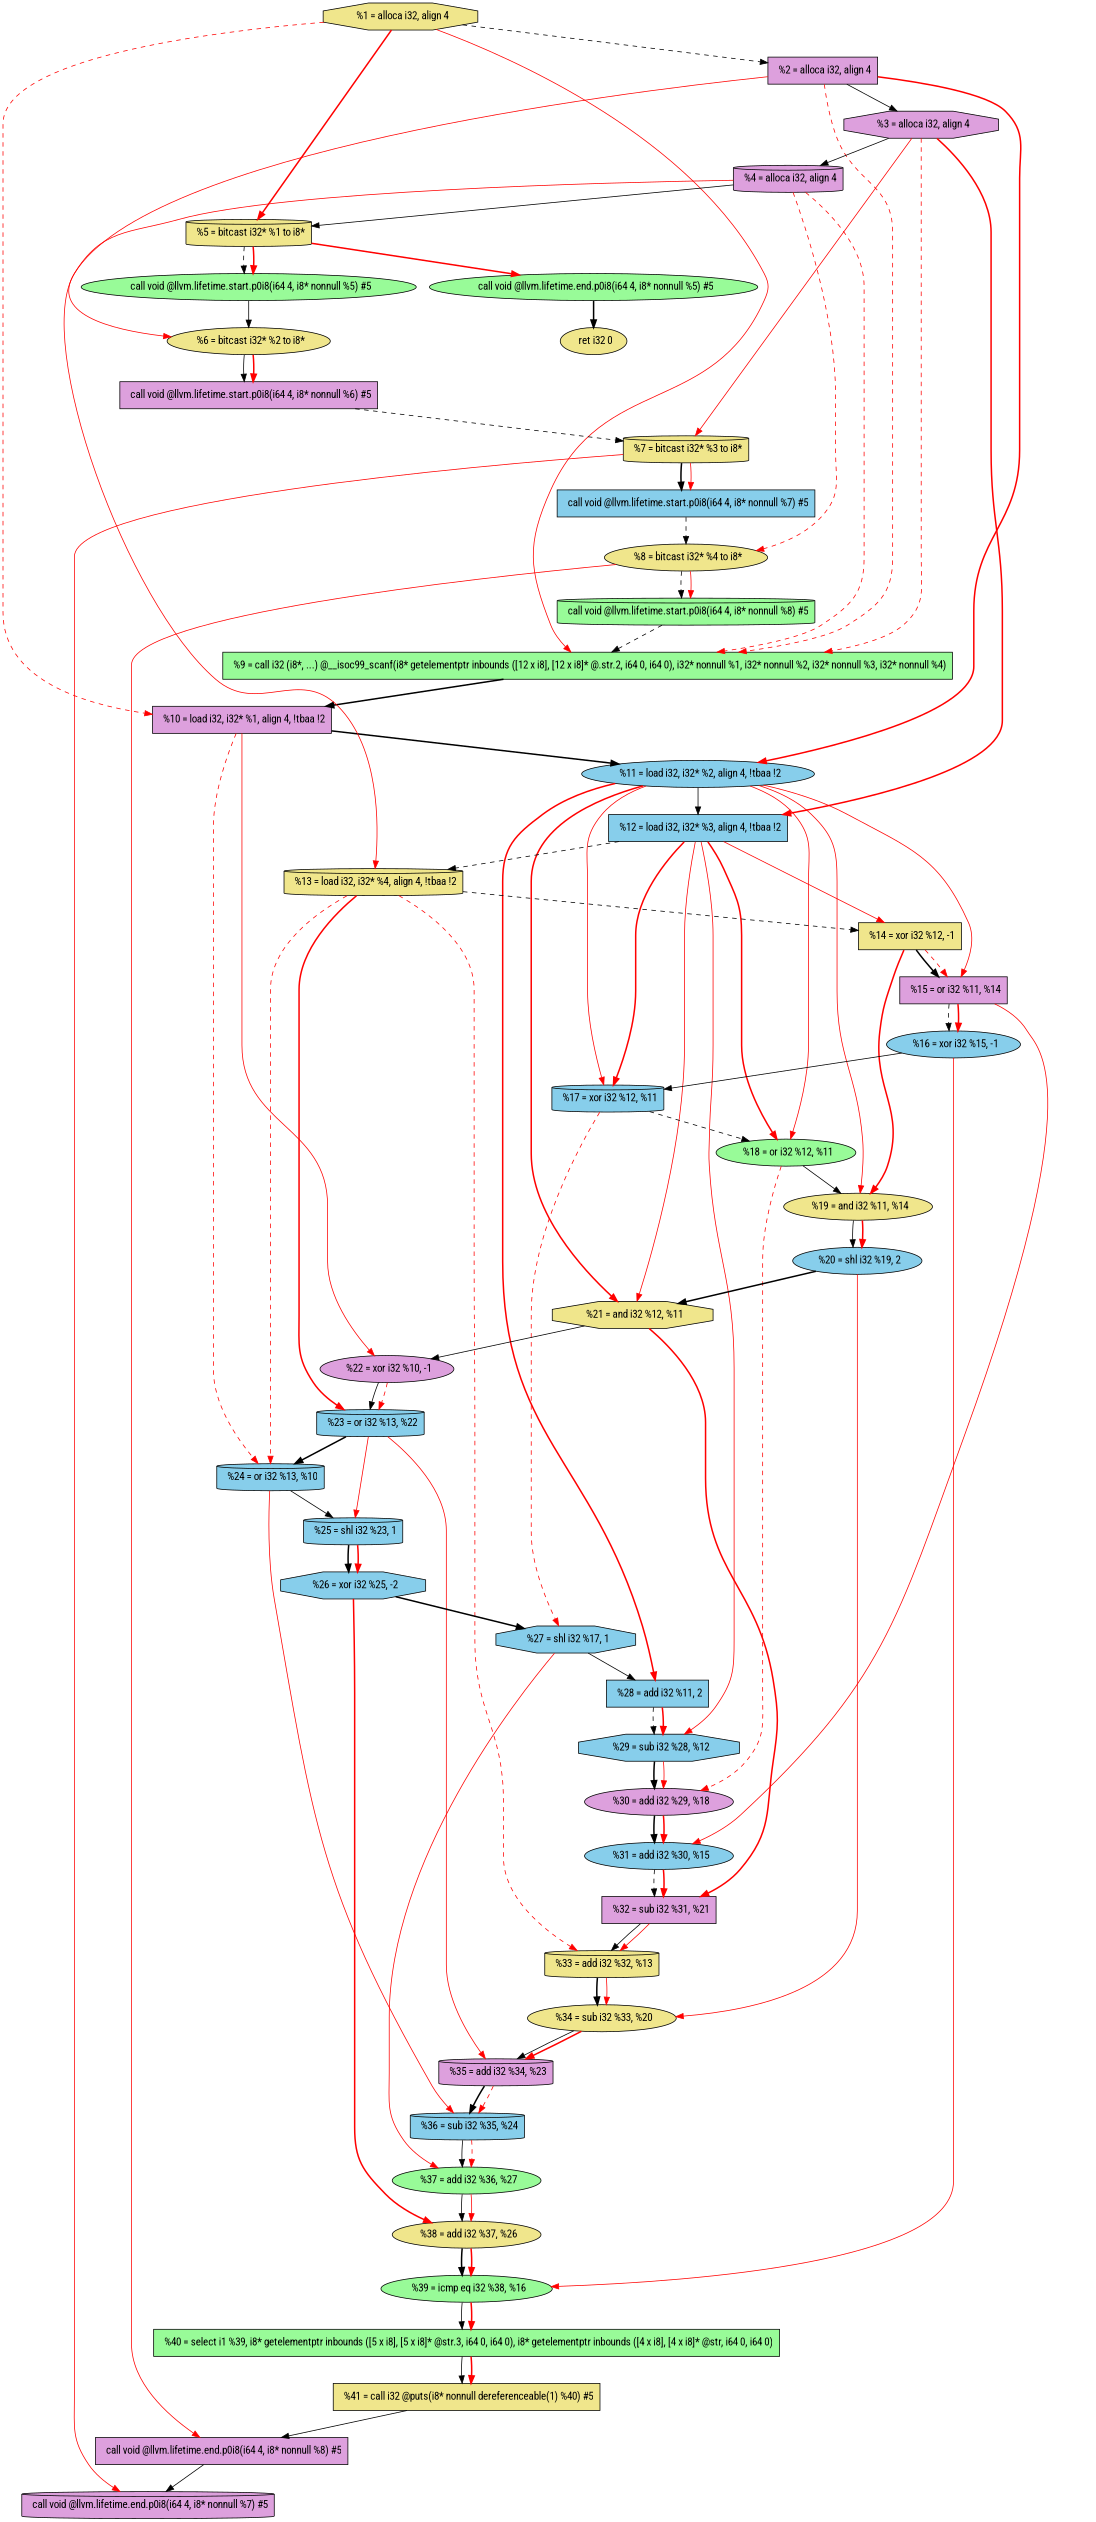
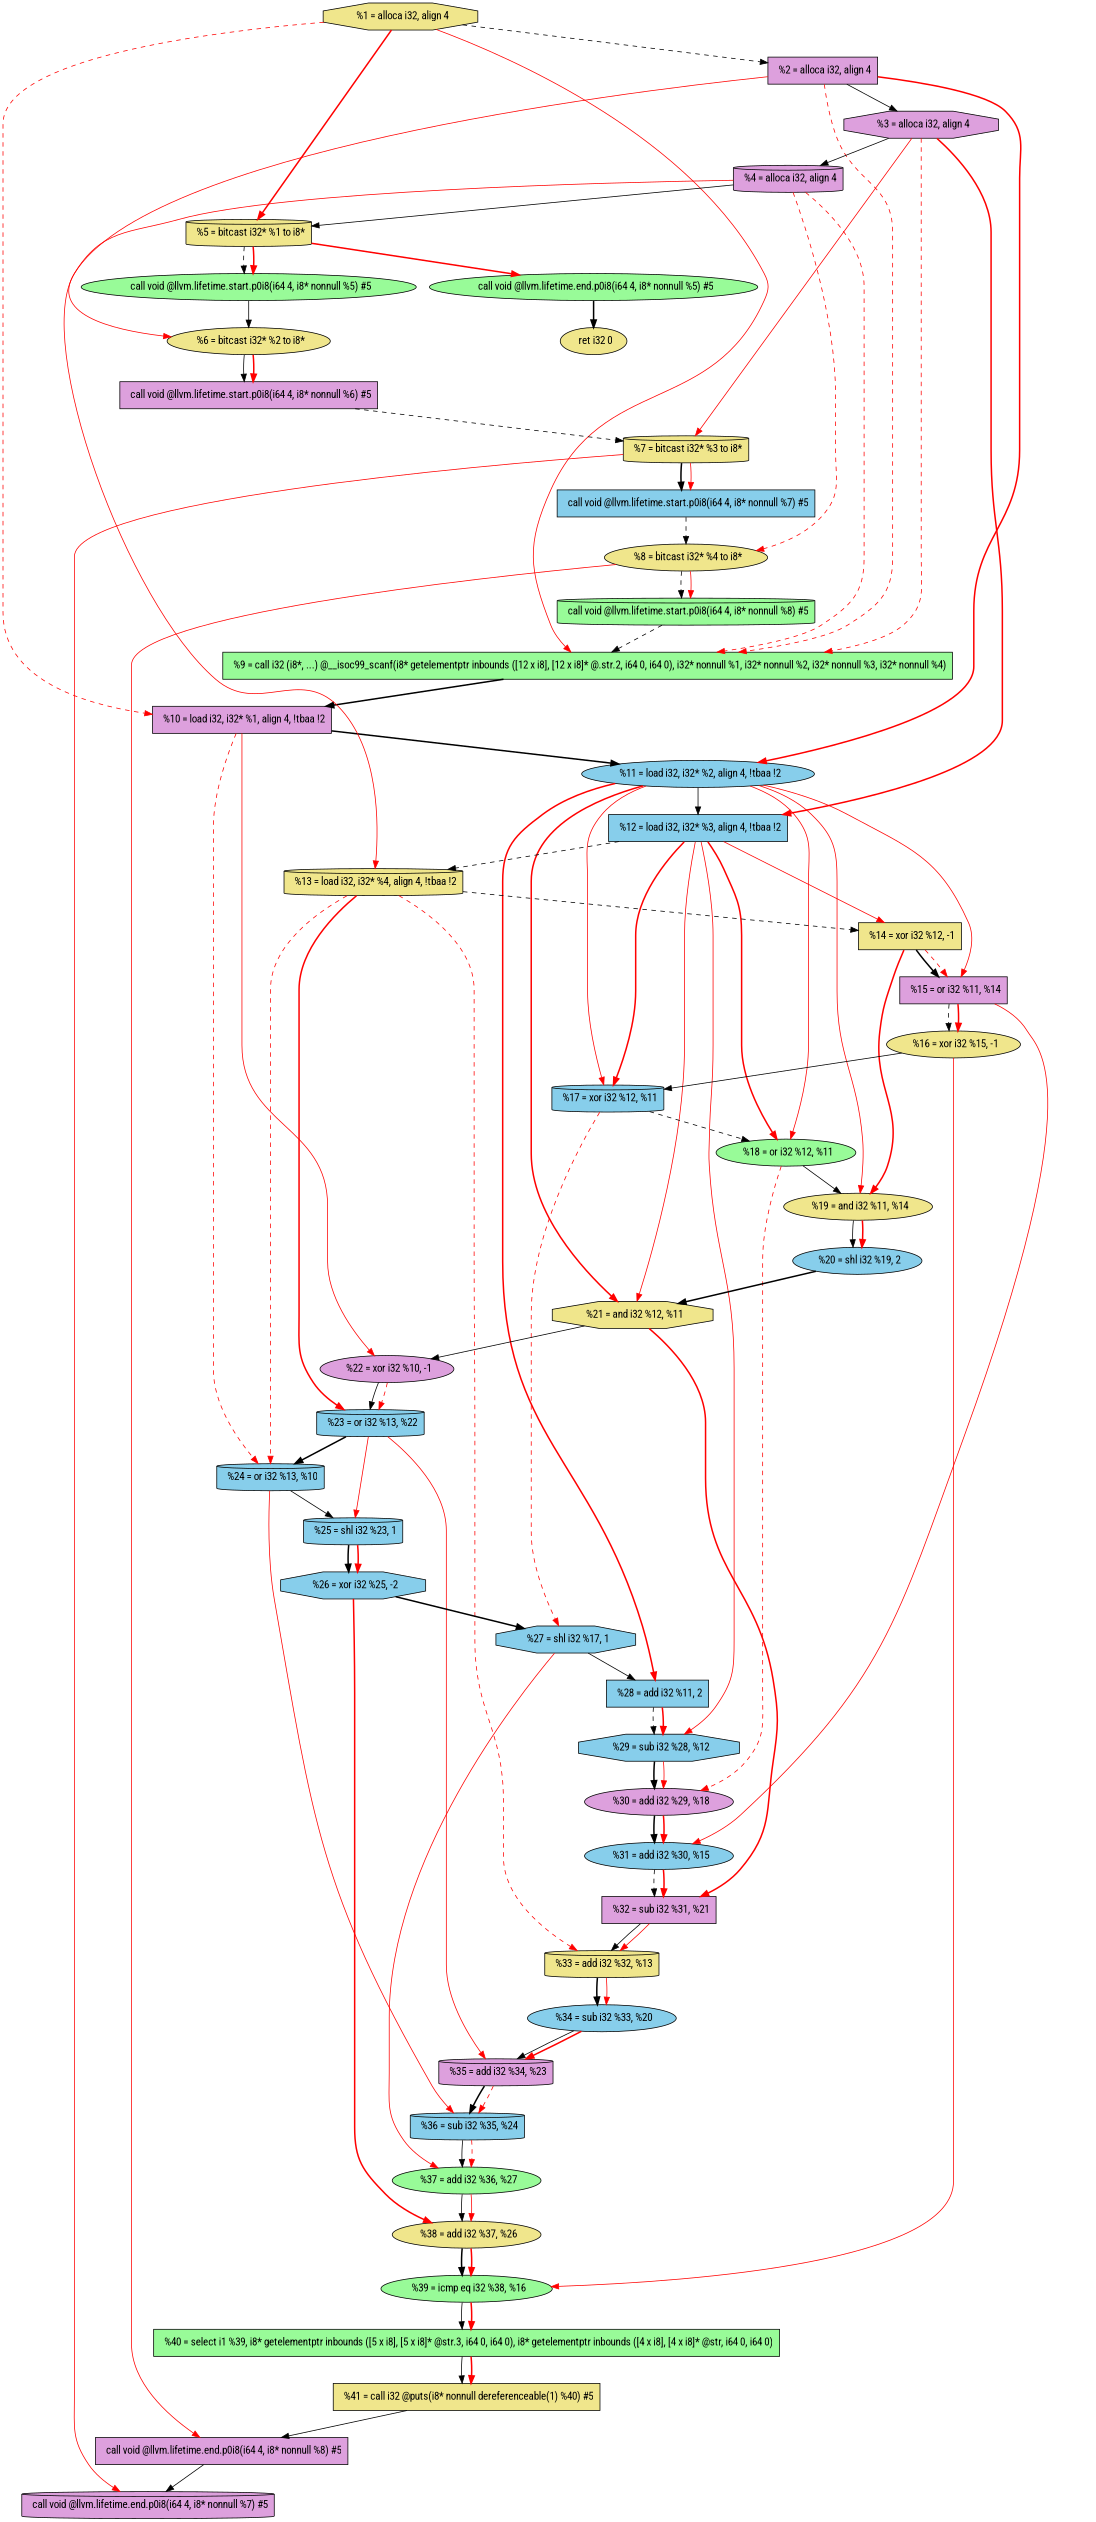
(954, 1044) -> (954, 1044)
(857, 1704) -> none
(602, 2018) -> (602, 2018)
